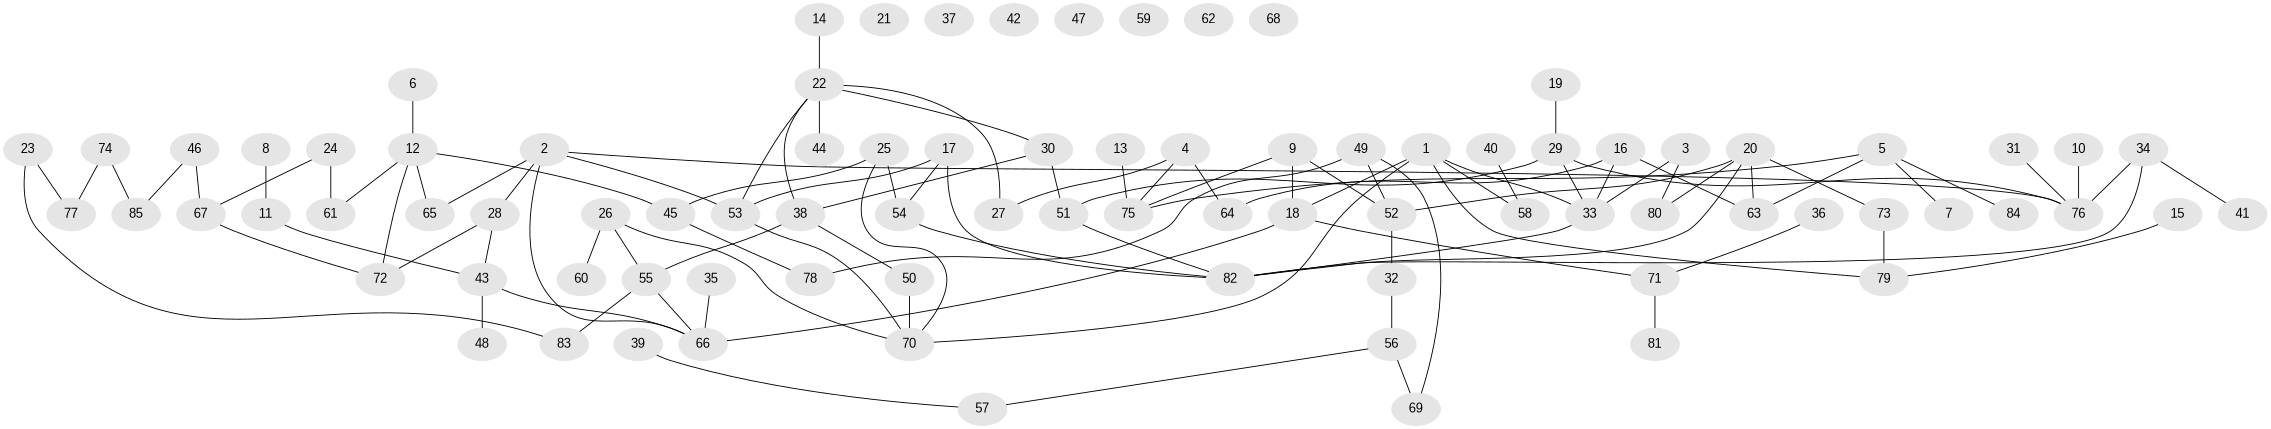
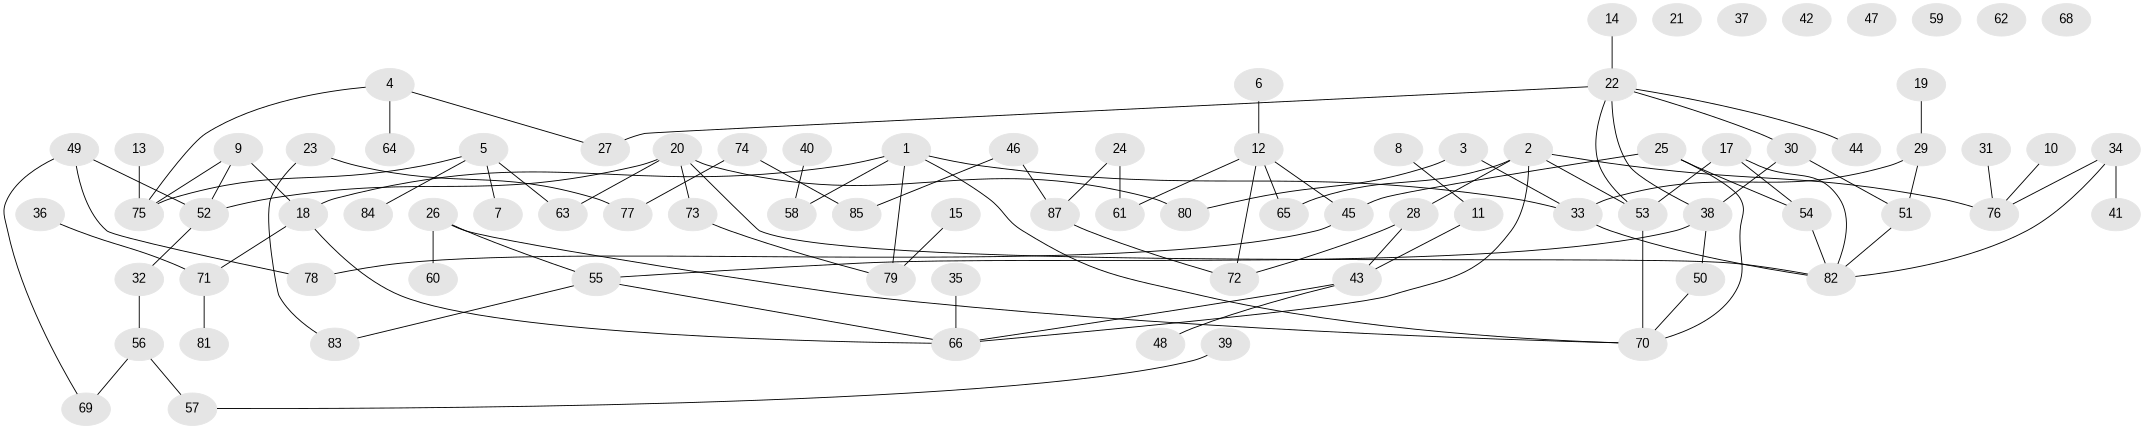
(1621, 150) -> none
(1768, 185) -> none
(201, 215) -> (1055, 215)
